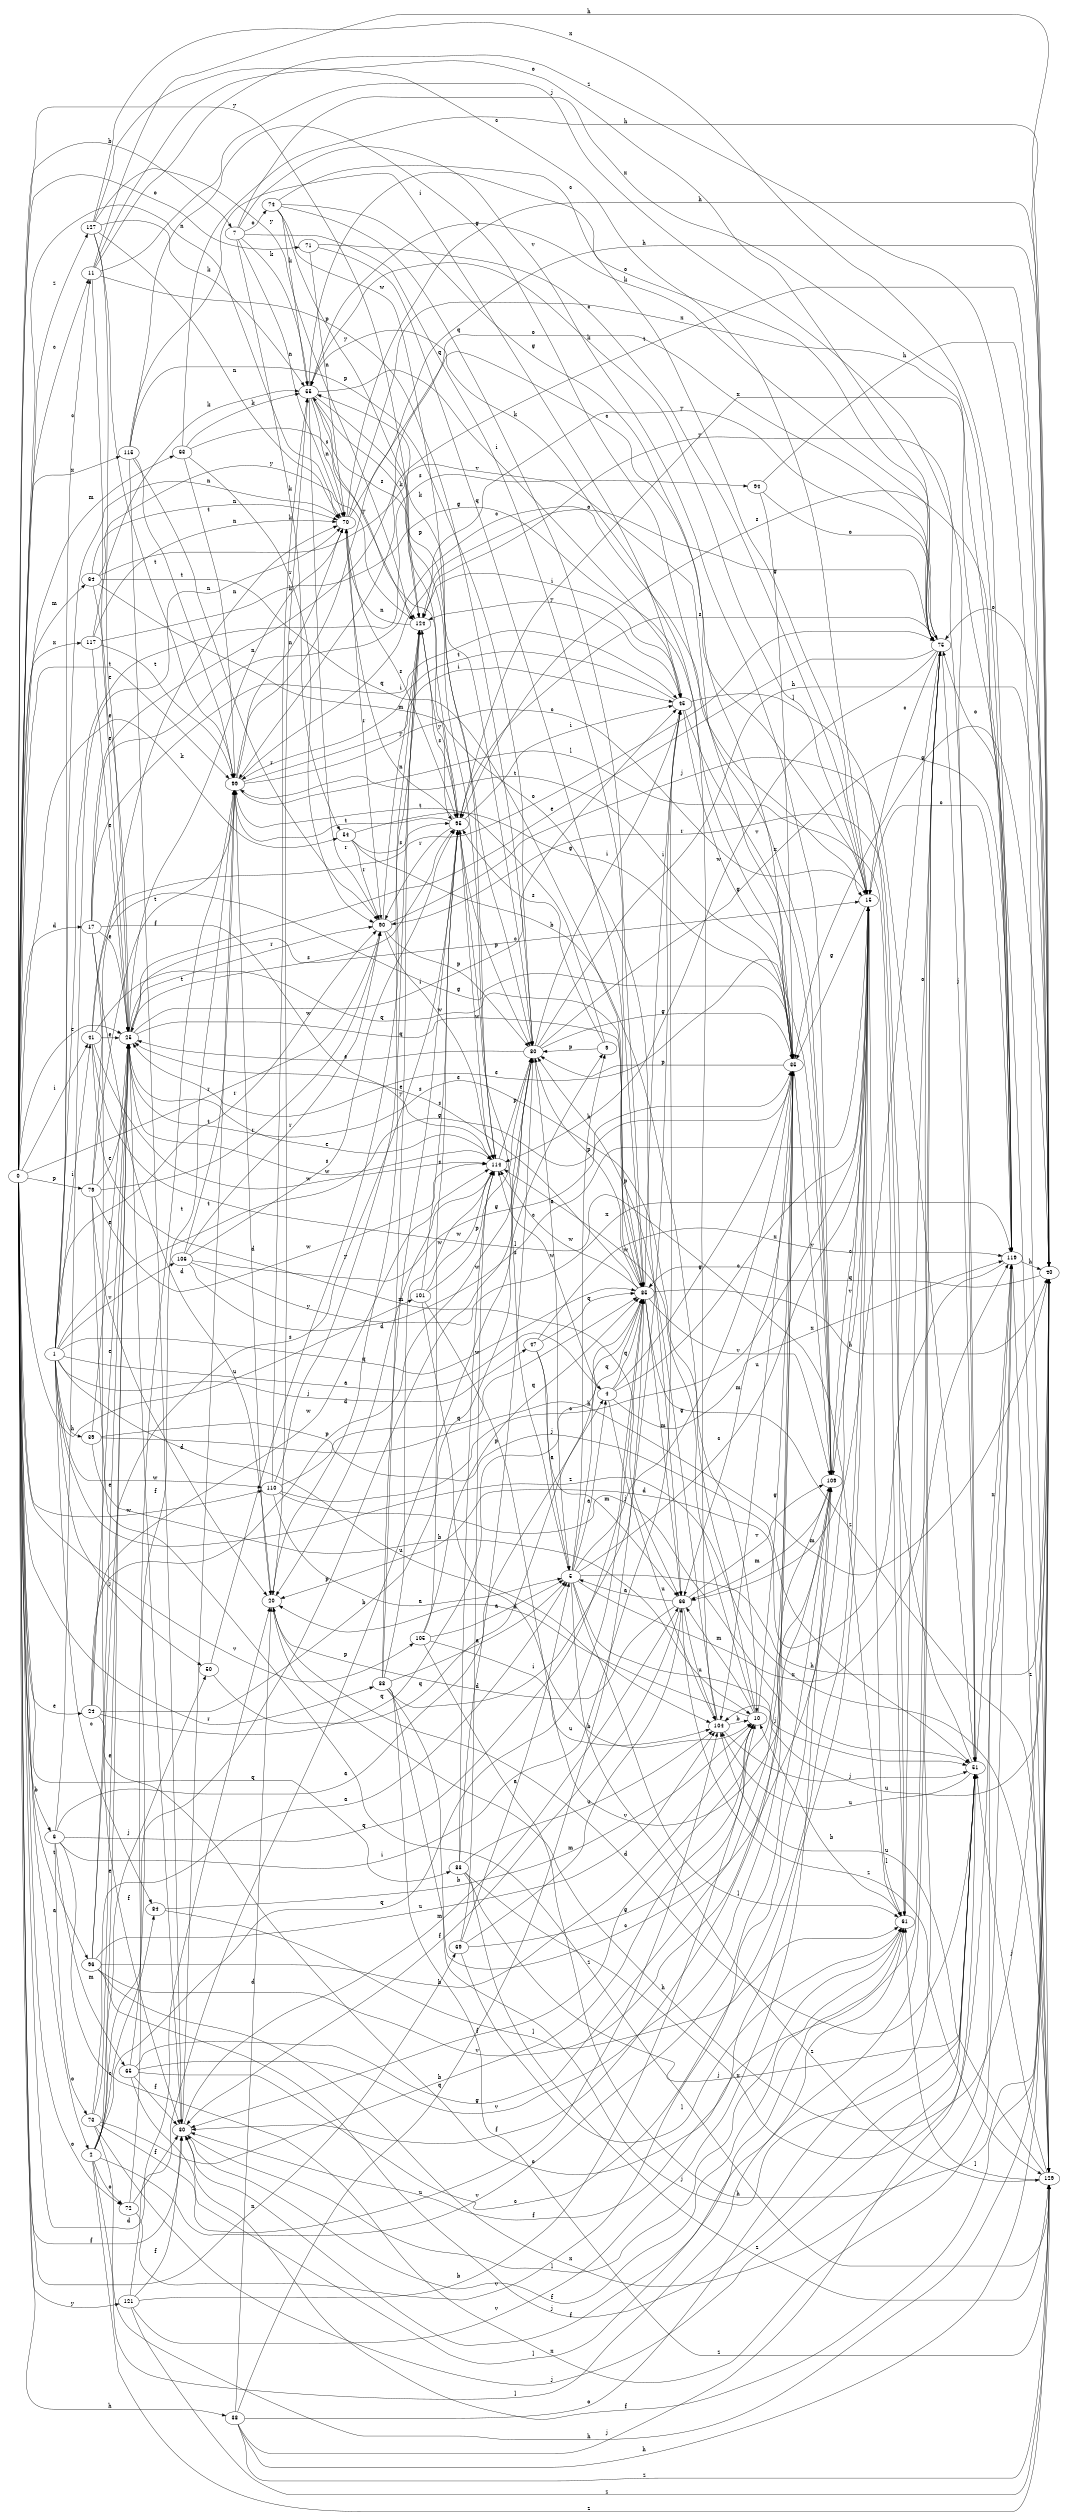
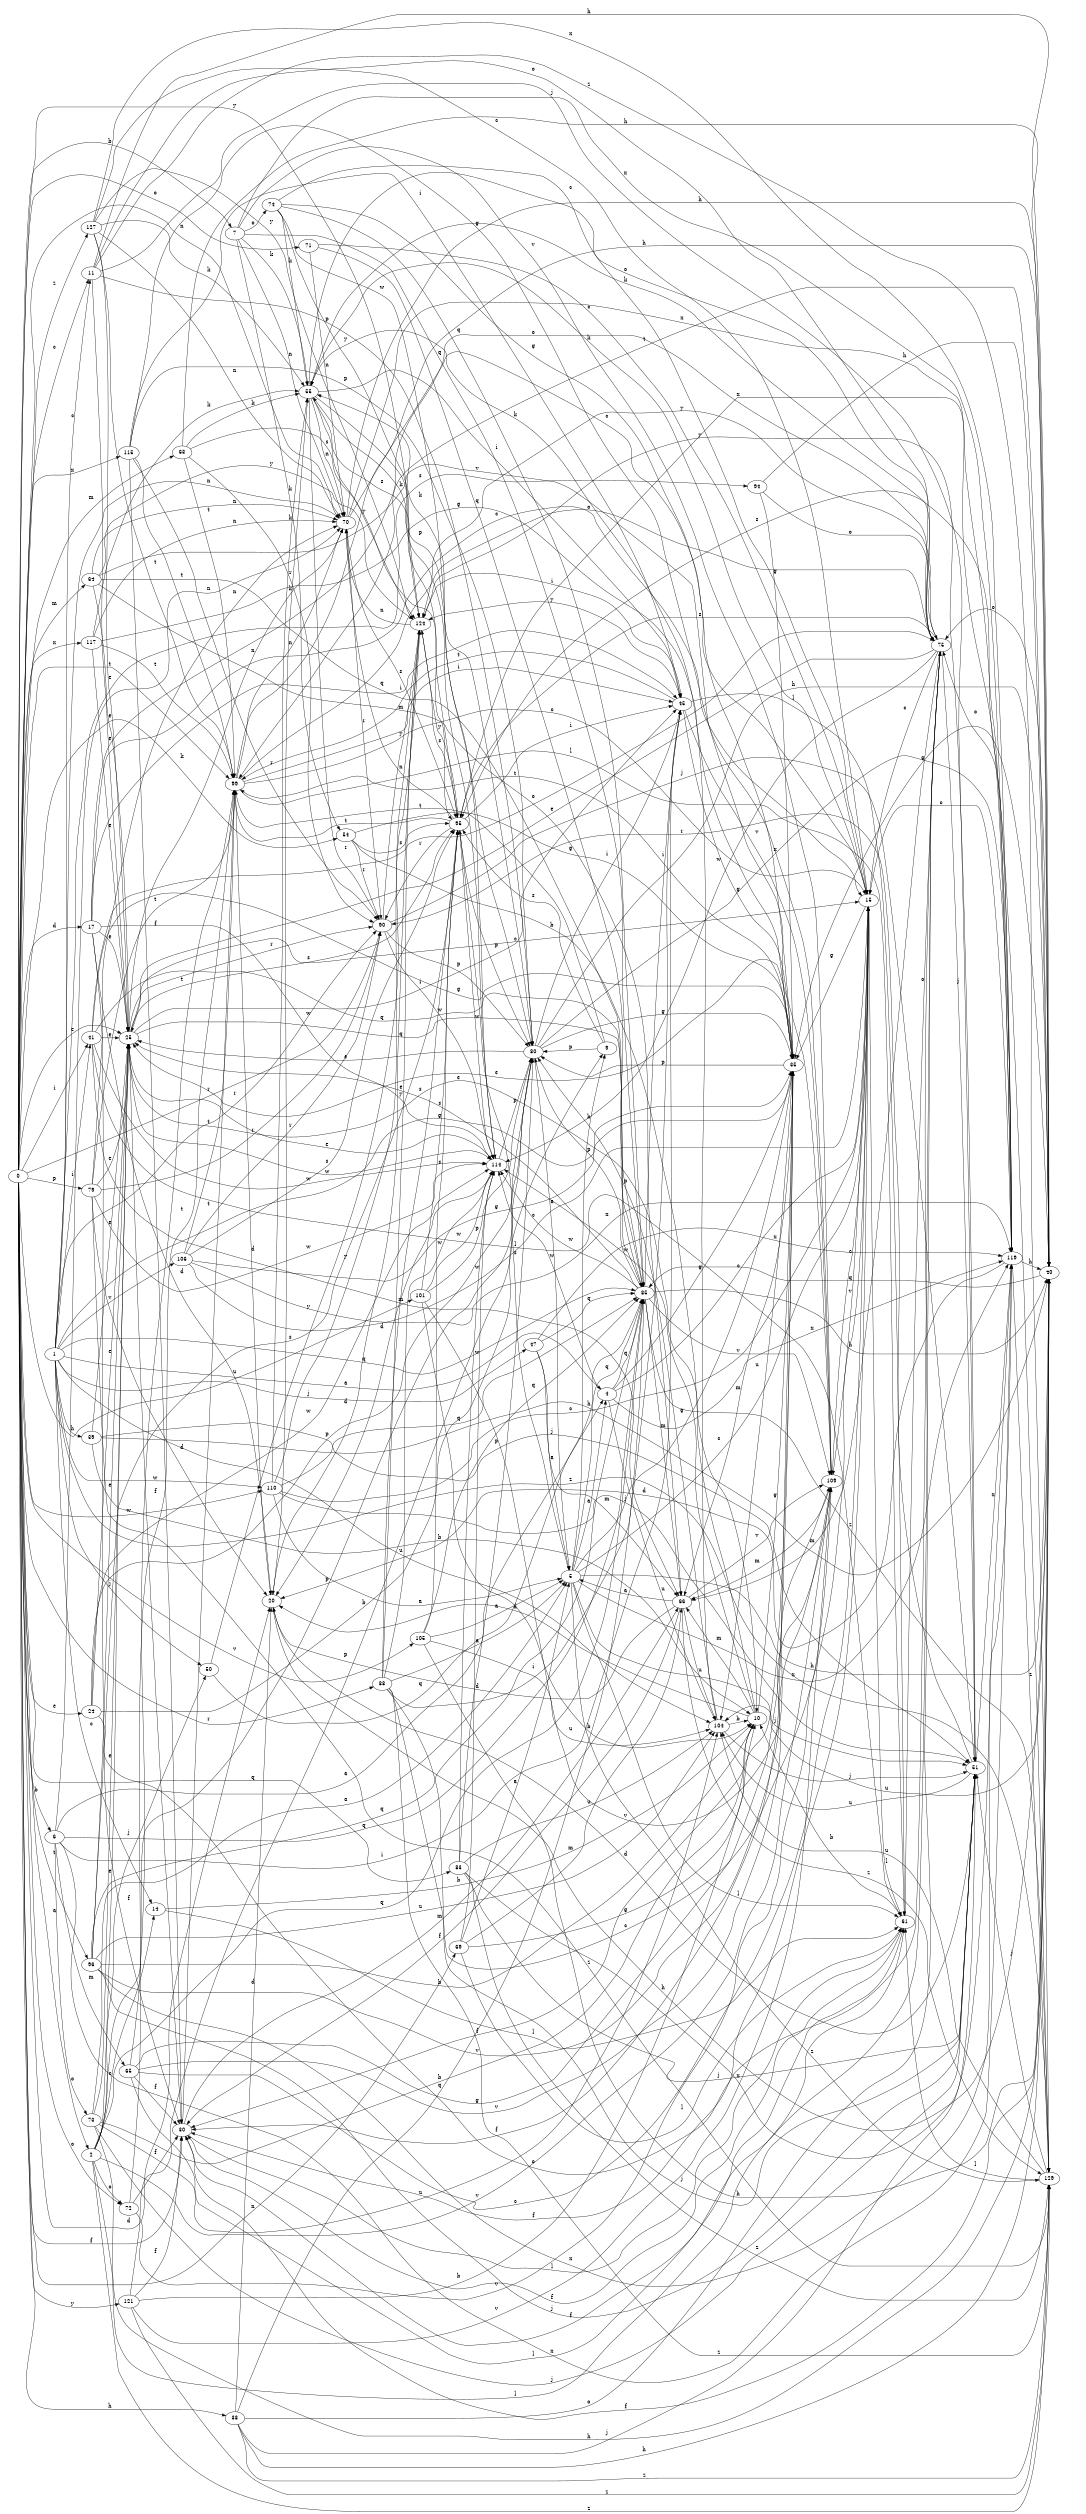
(812, 1261) -> none
(455, 1610) -> (453, 1755)
(155, 1909) -> (155, 1909)
